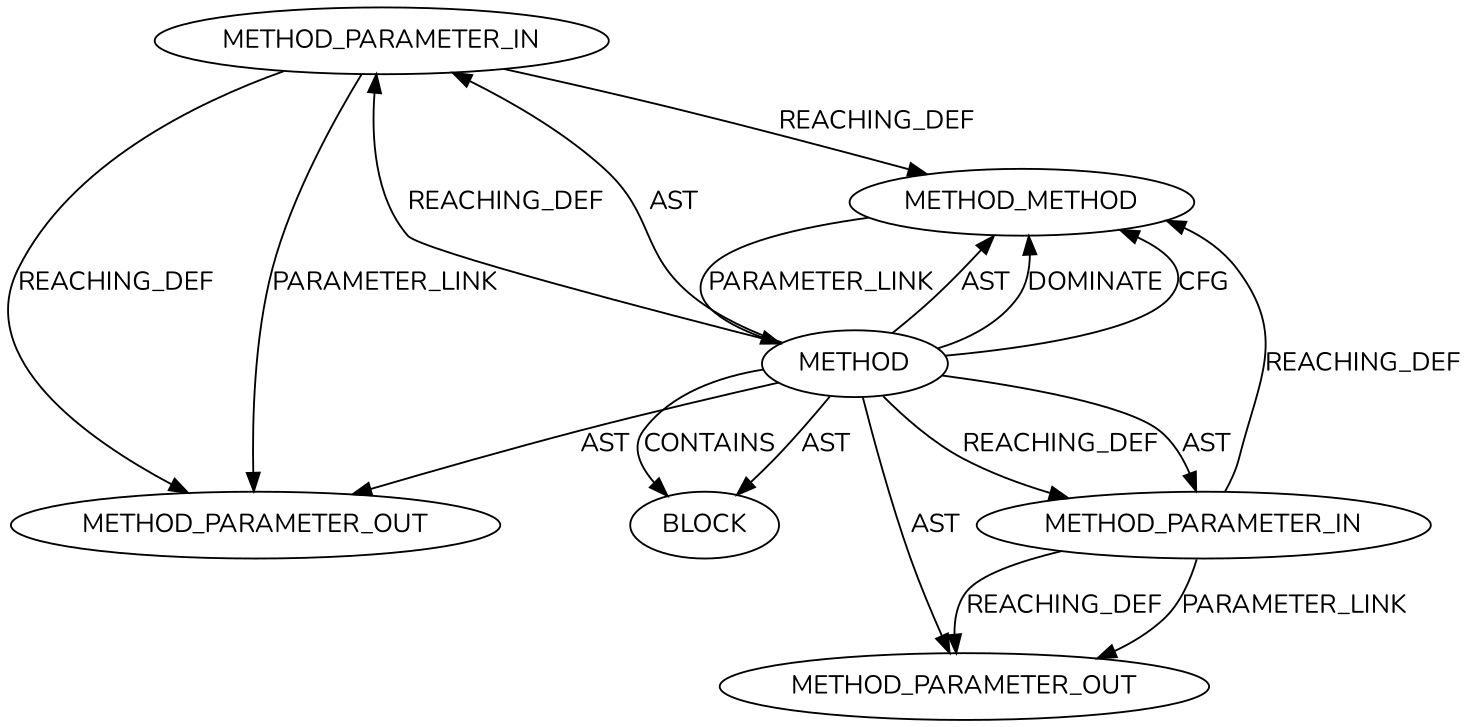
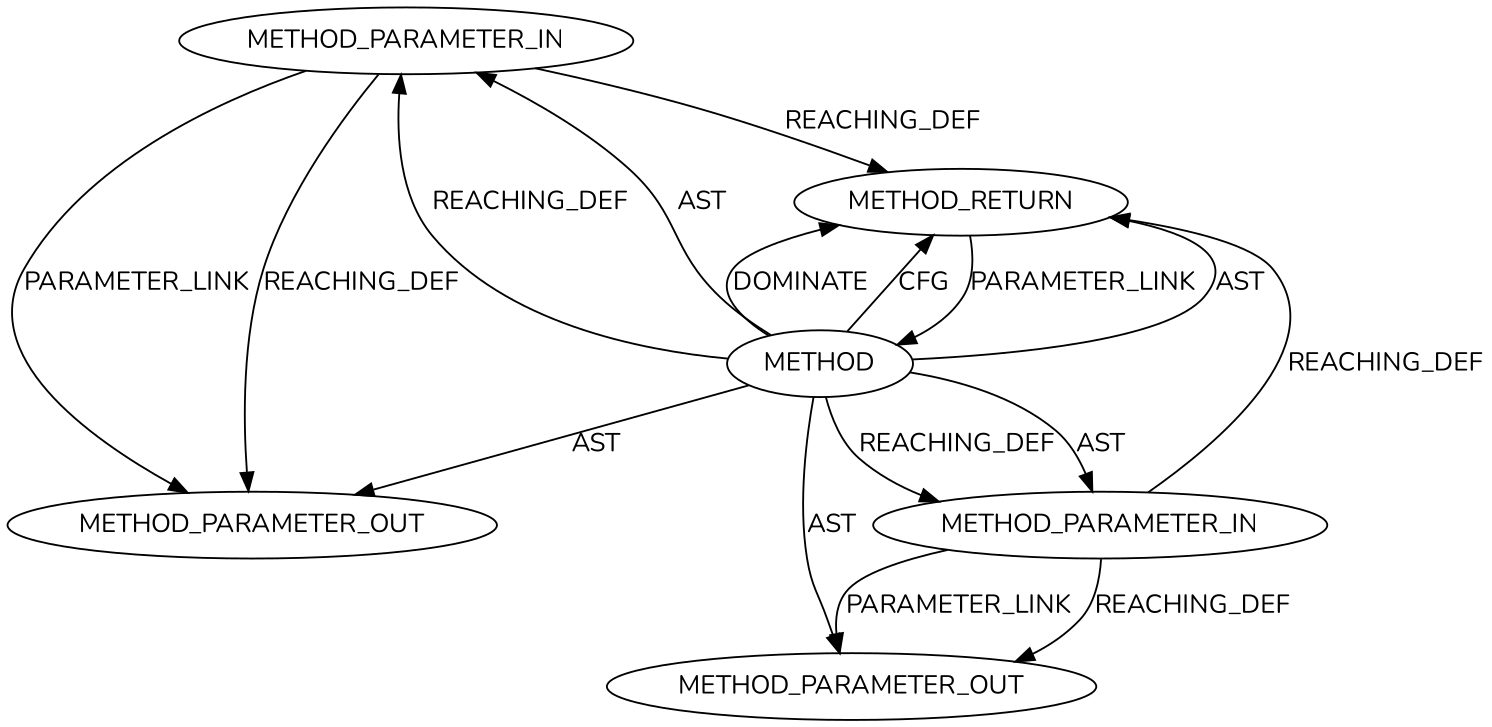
(1022, 202) -> (961, 202)
(705, 525) -> none
